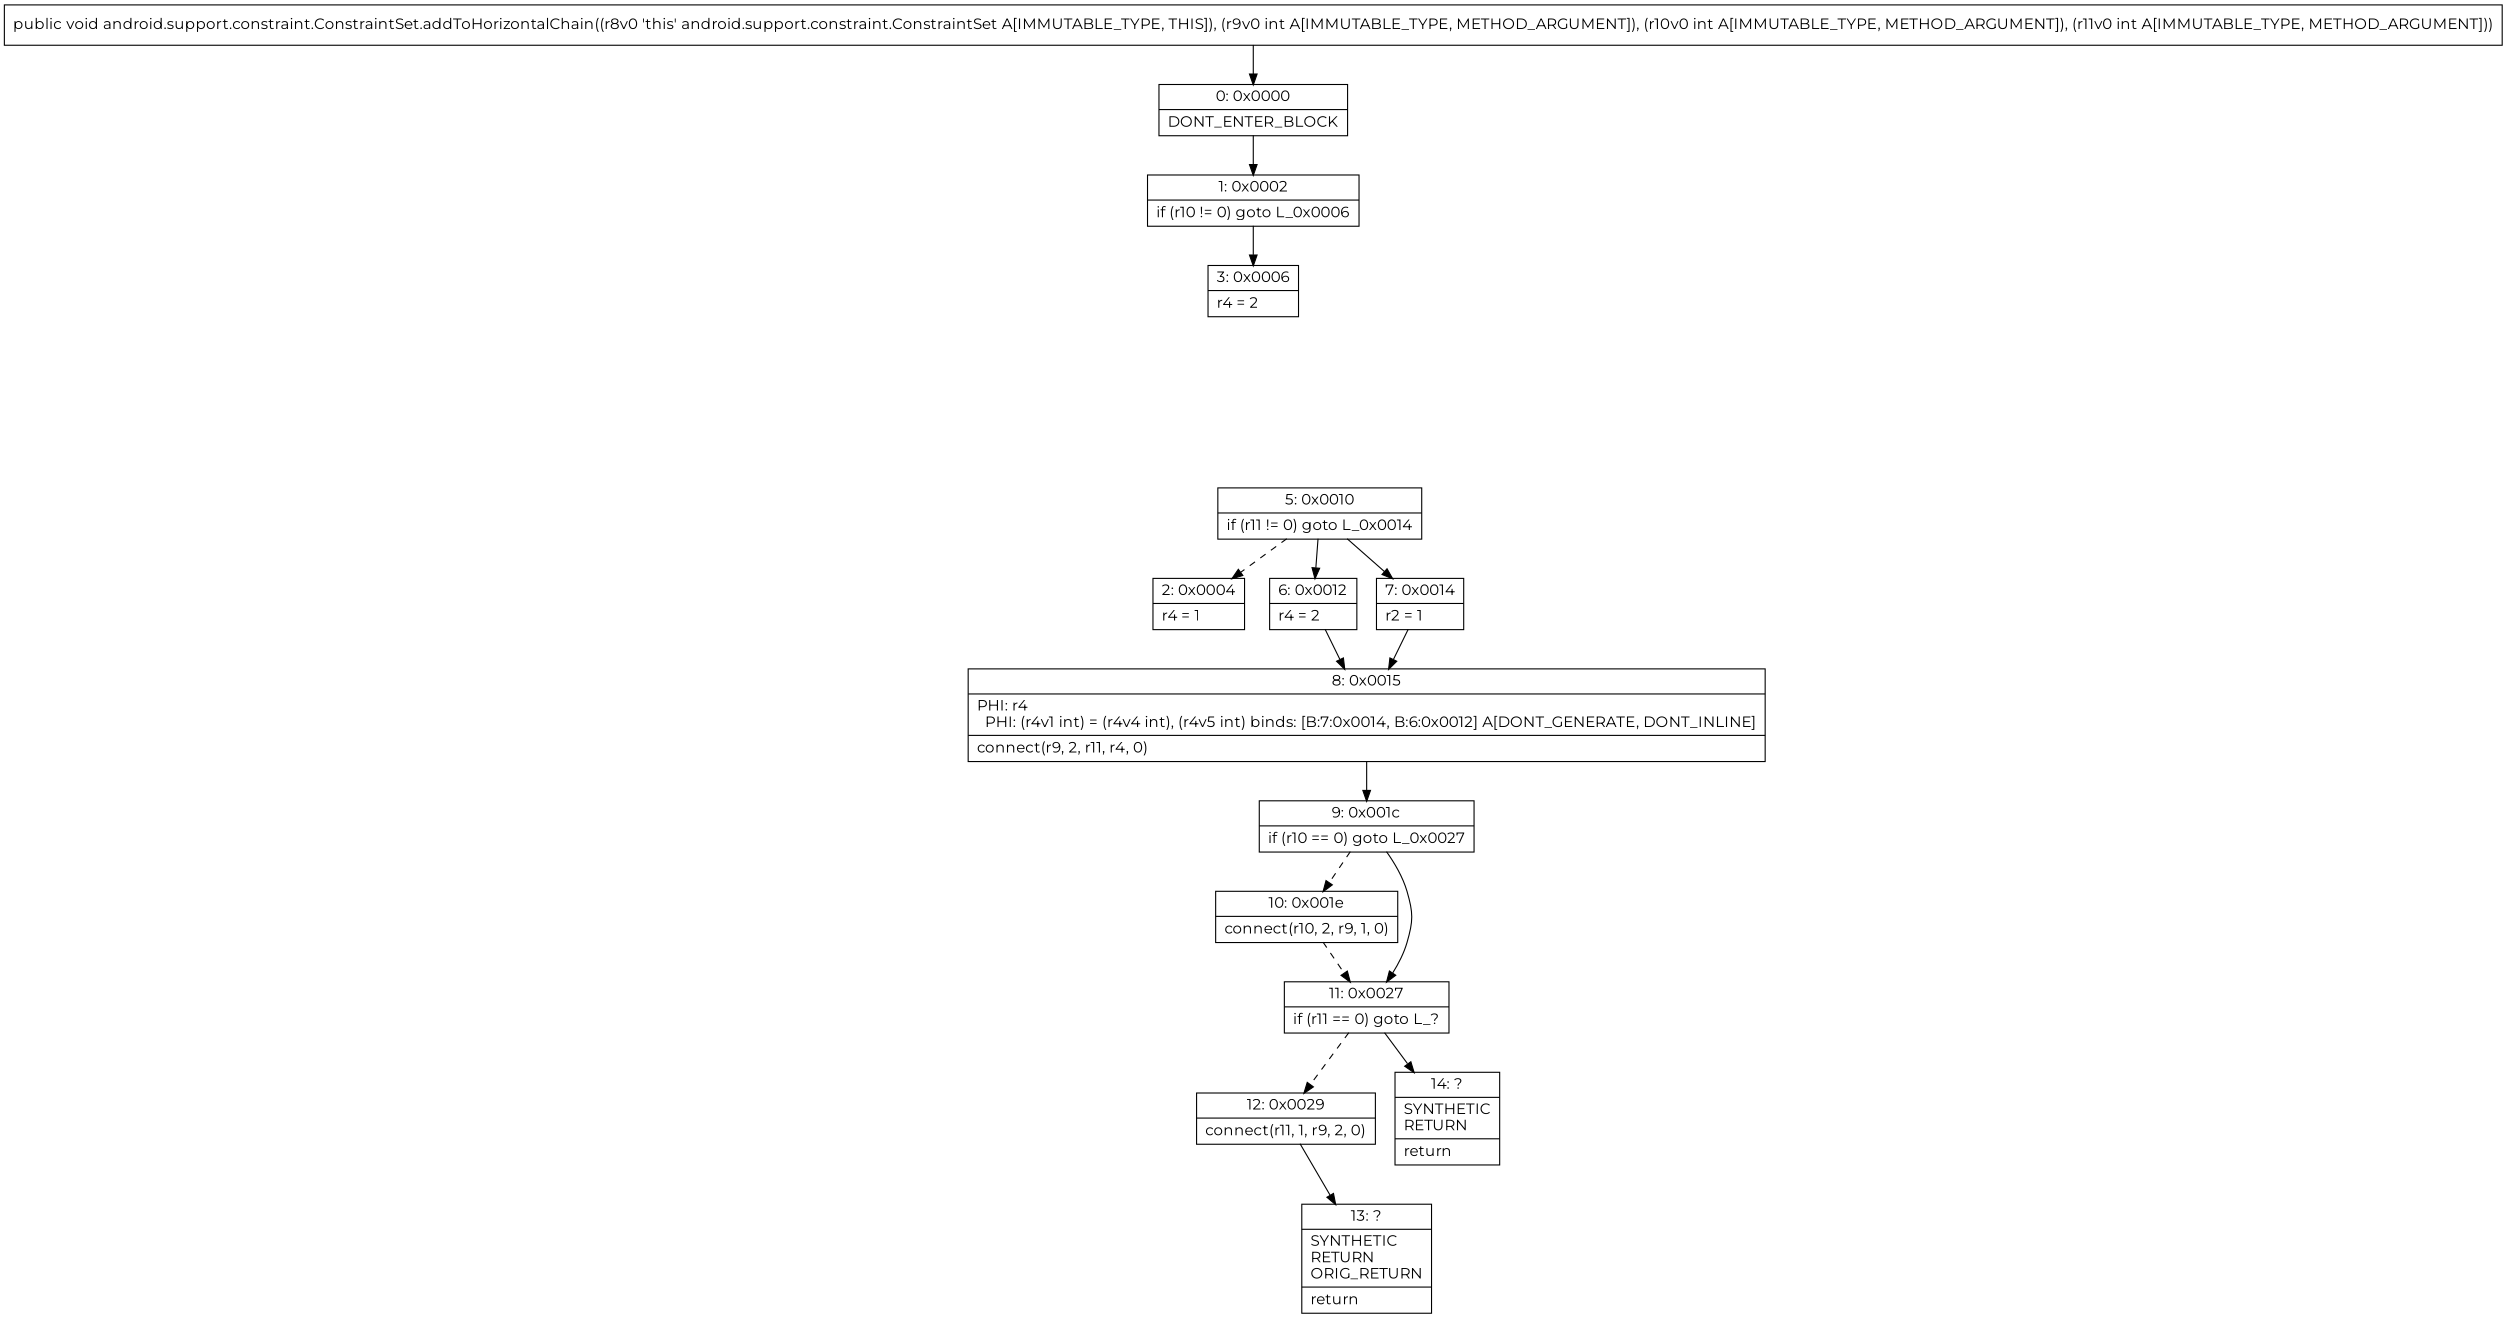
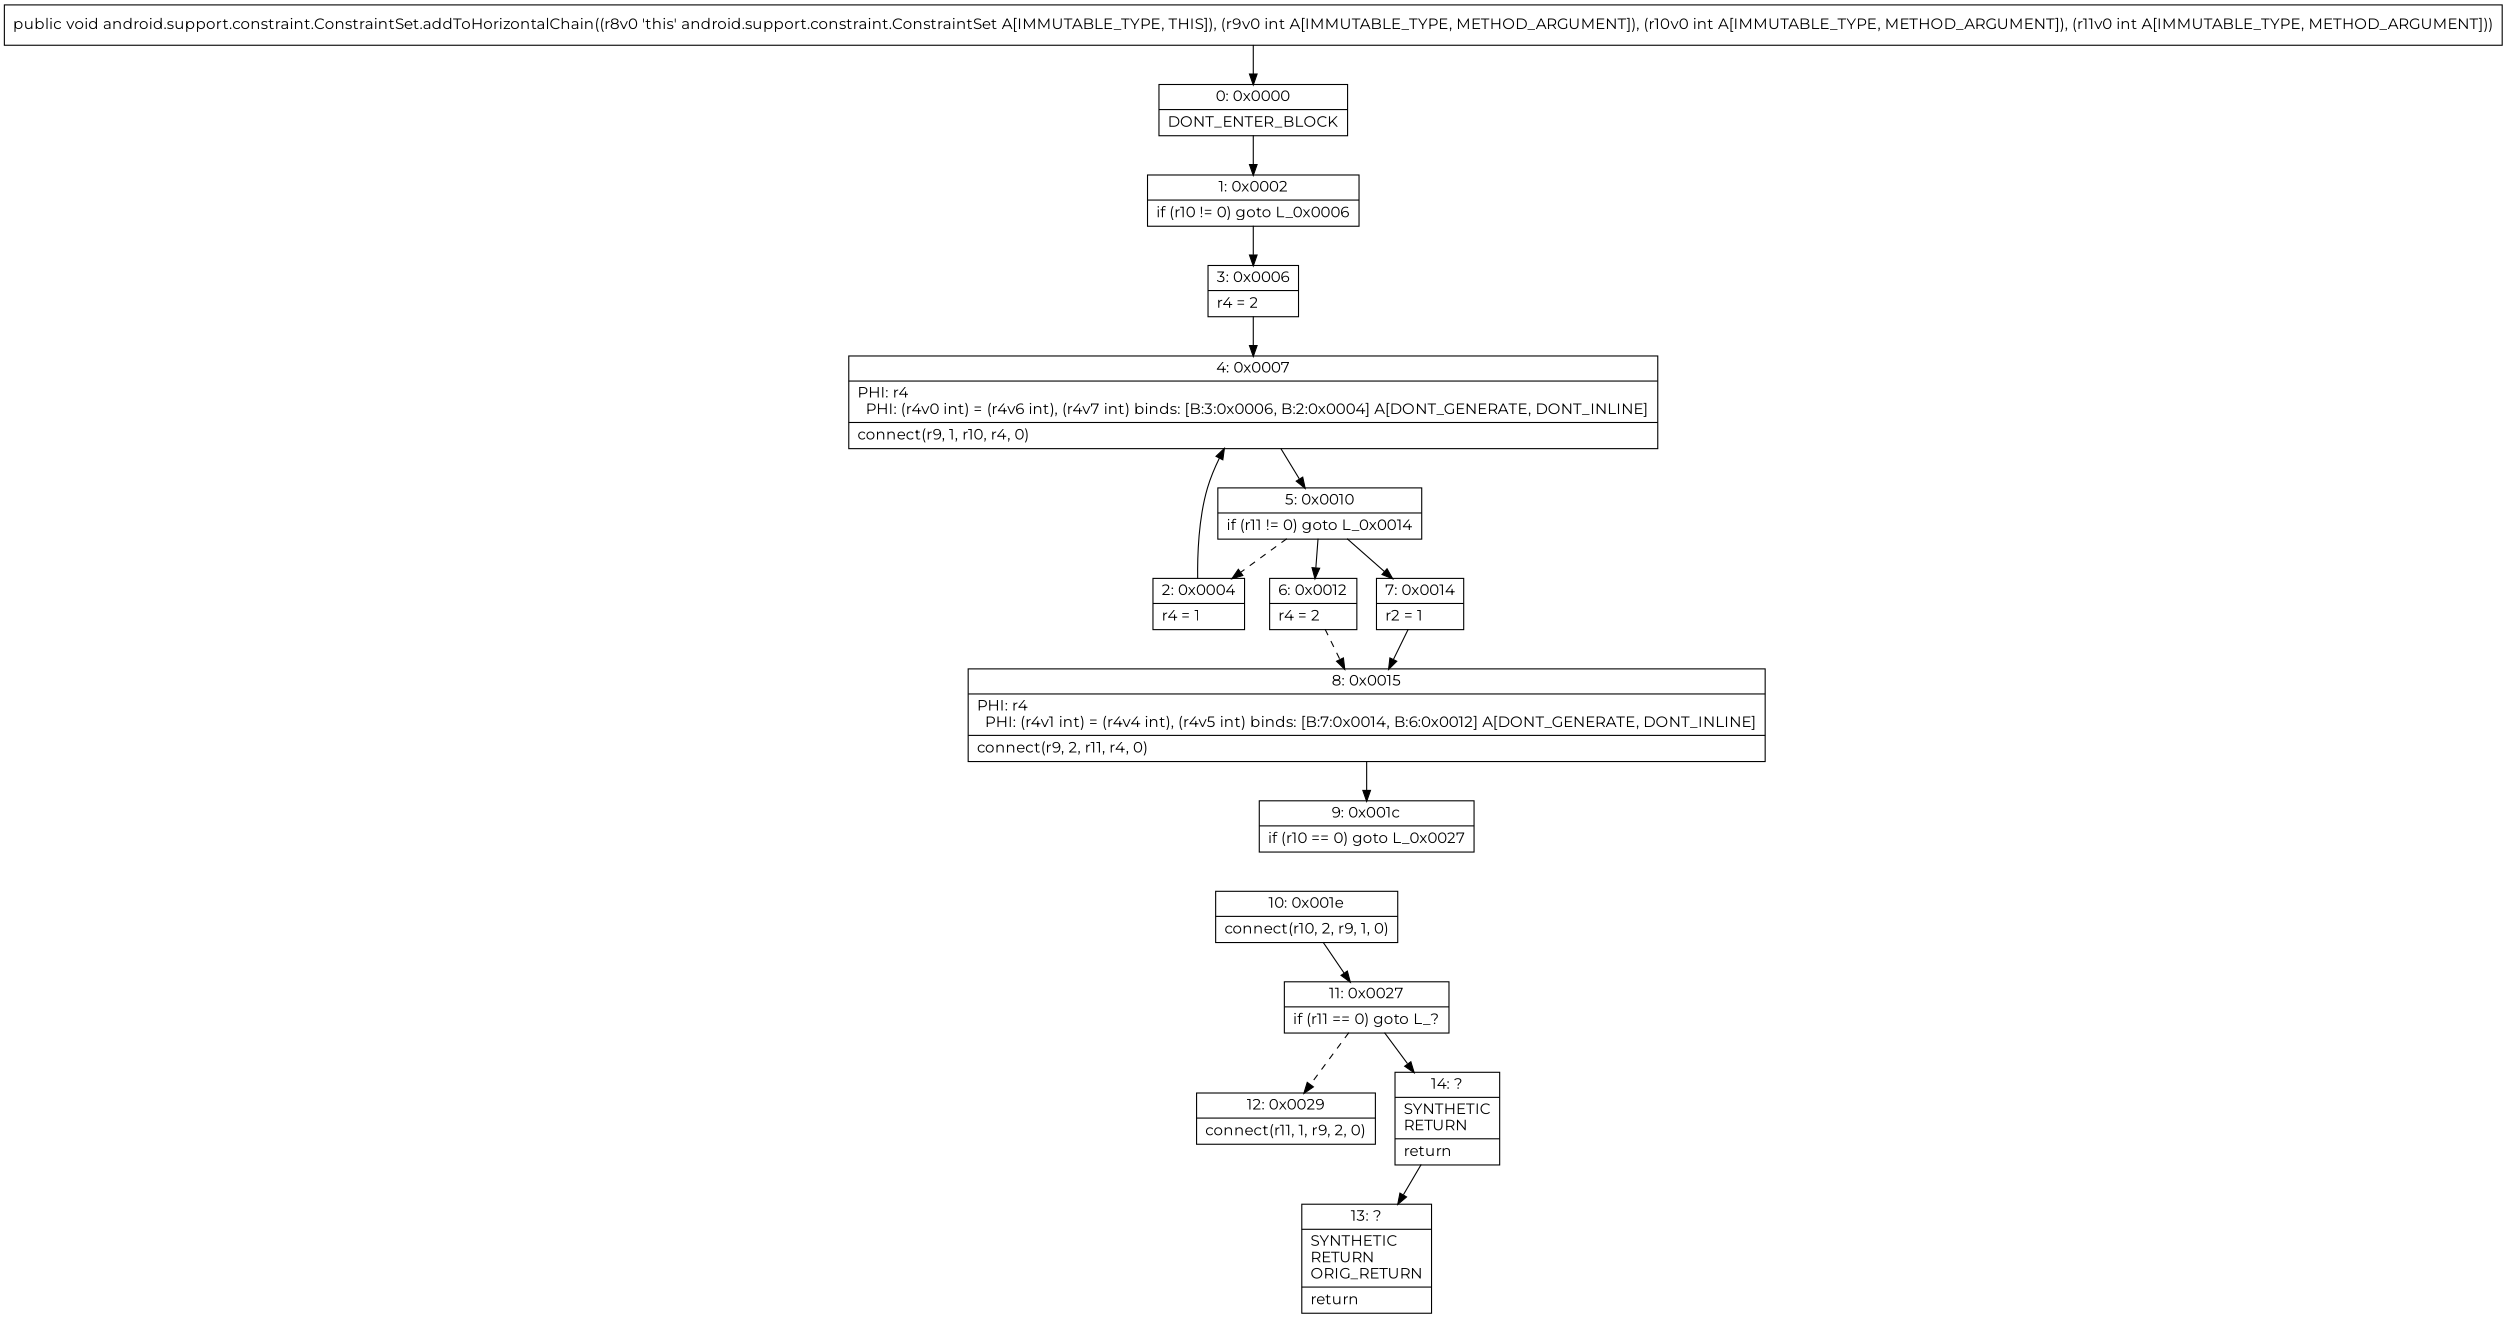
none -> (1253, 402)
(1332, 644) -> (1332, 644)
(1340, 867) -> none
(1411, 911) -> none
(1334, 958) -> (1334, 958)
(1315, 1169) -> (1412, 1180)
